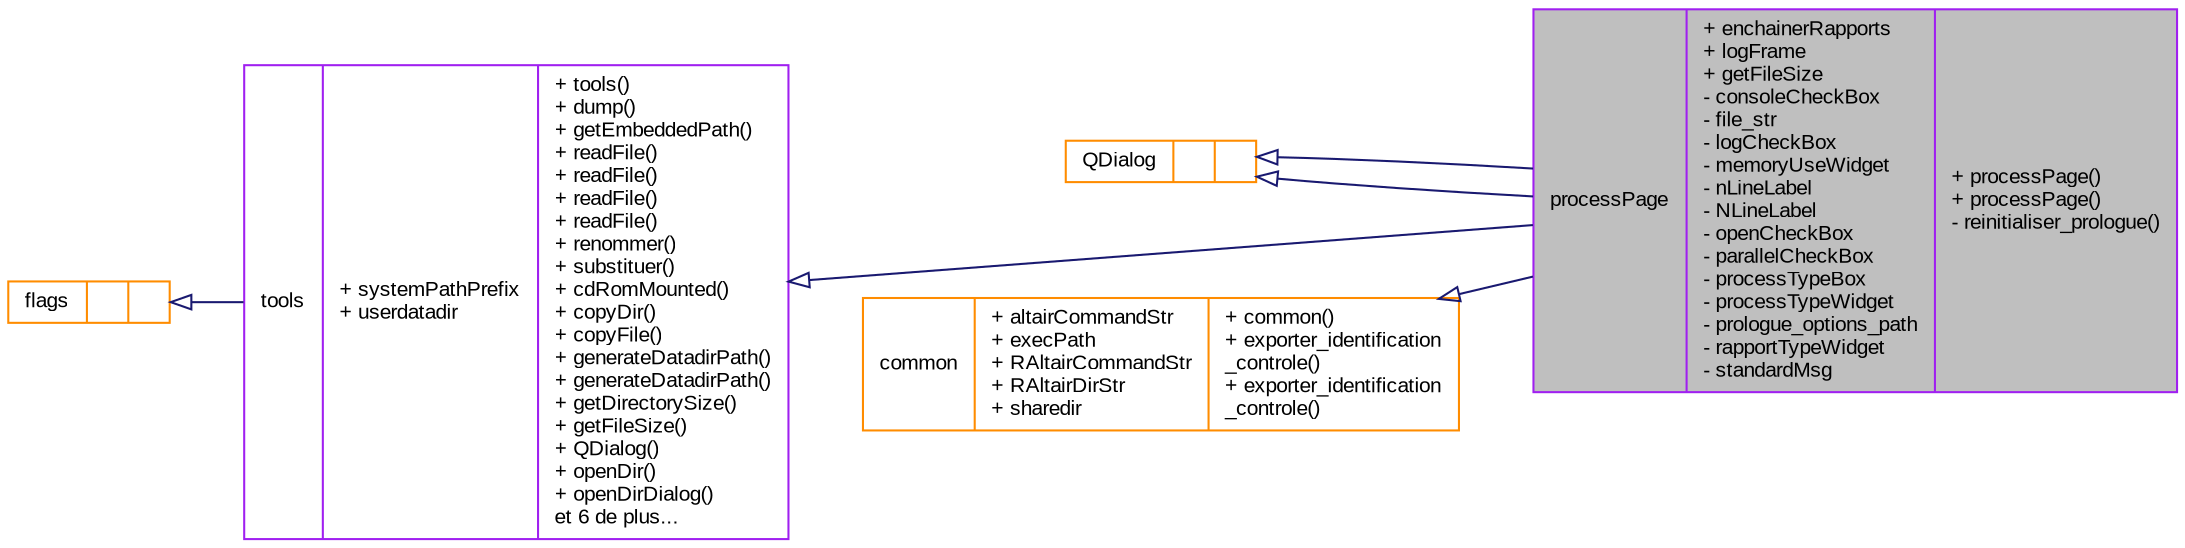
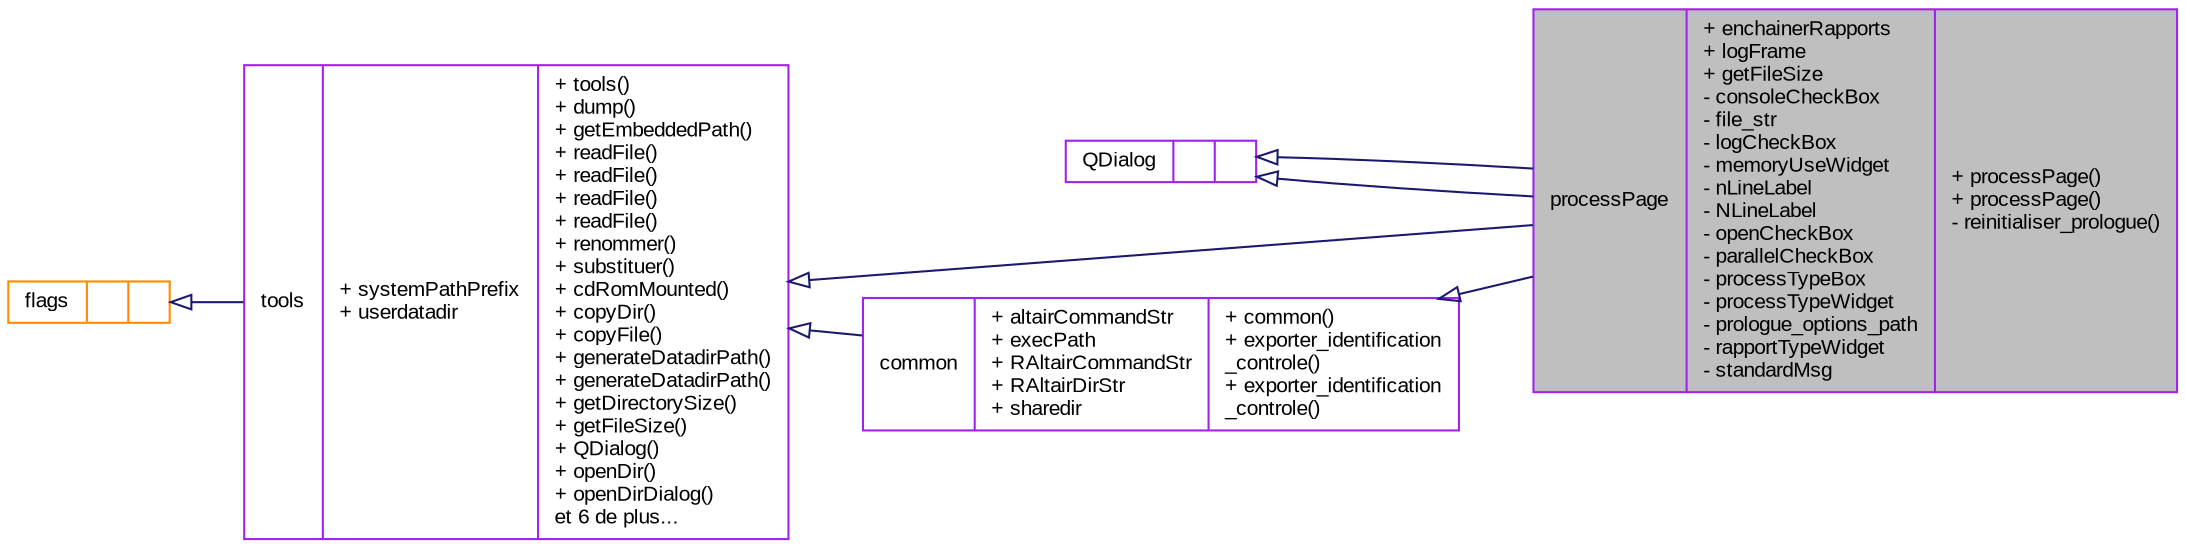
(1161, 161) -> (1161, 161)
none -> (836, 333)
(1161, 364) -> (1161, 364)
